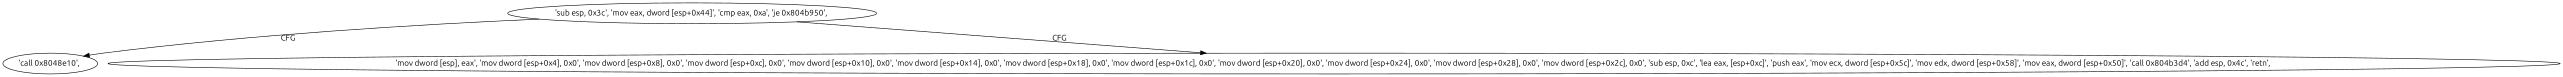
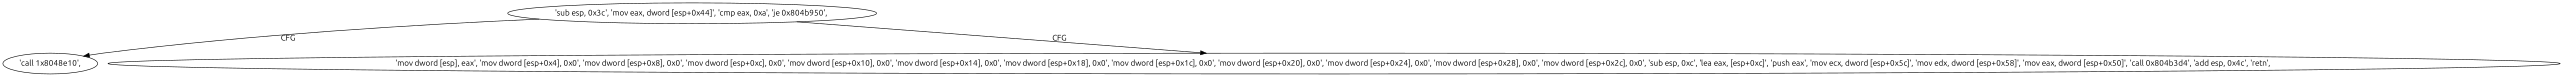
(50, 64) -> (50, 64)
